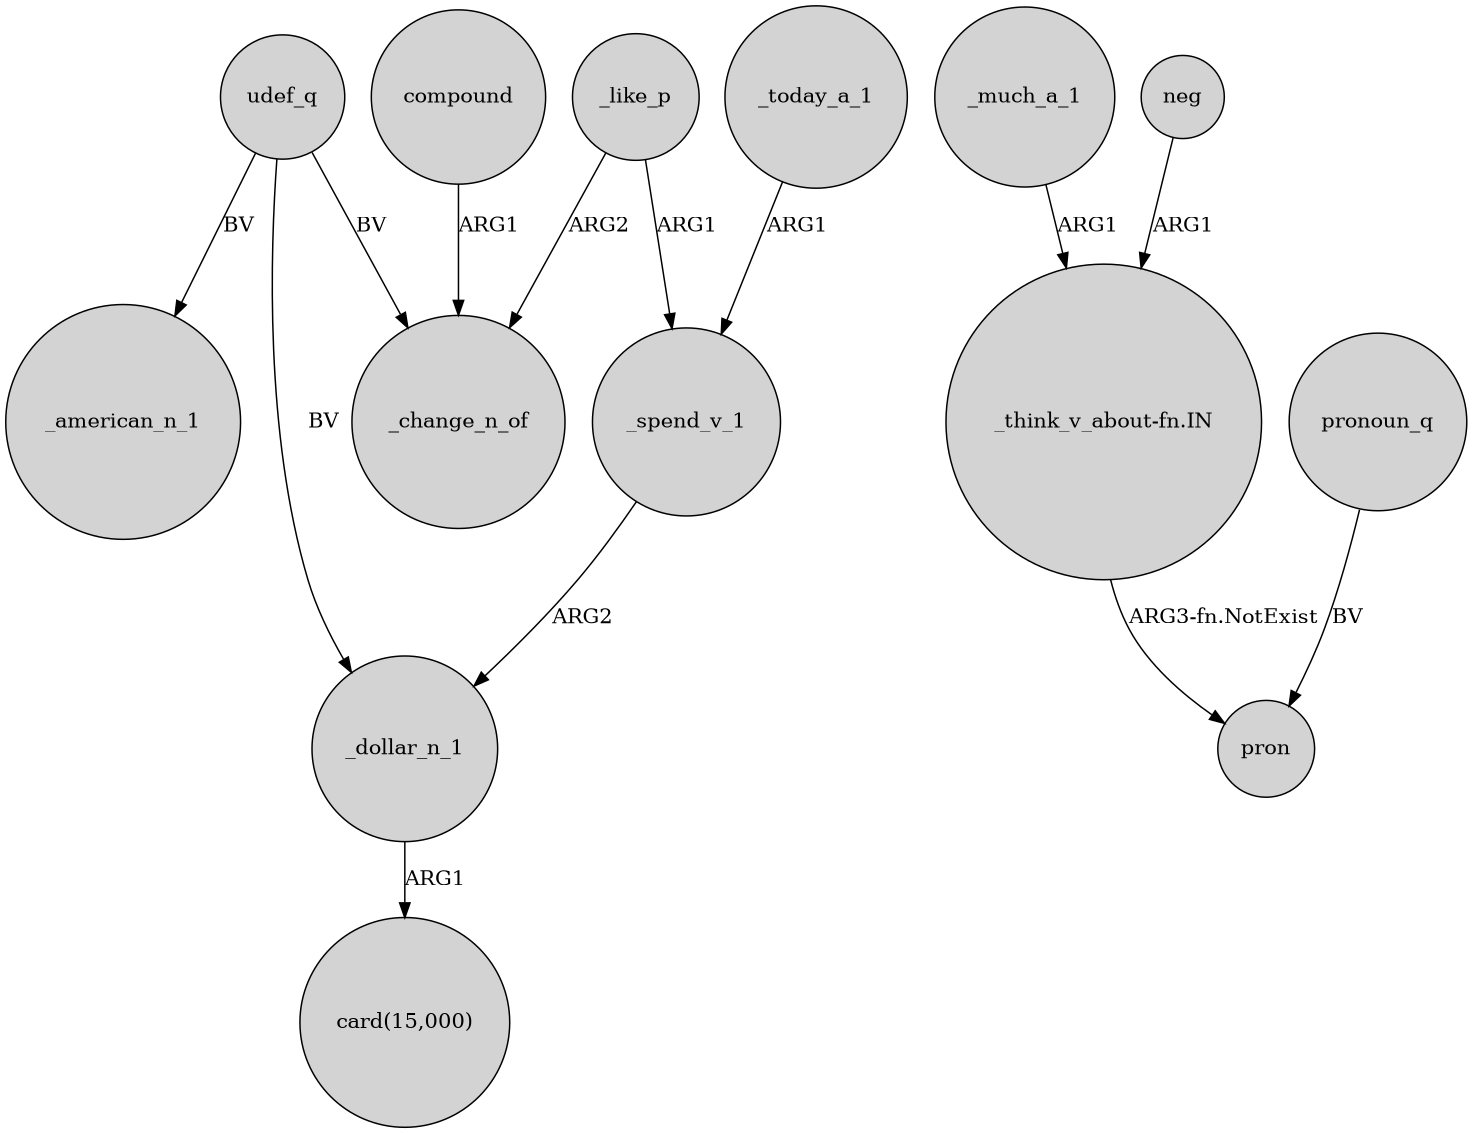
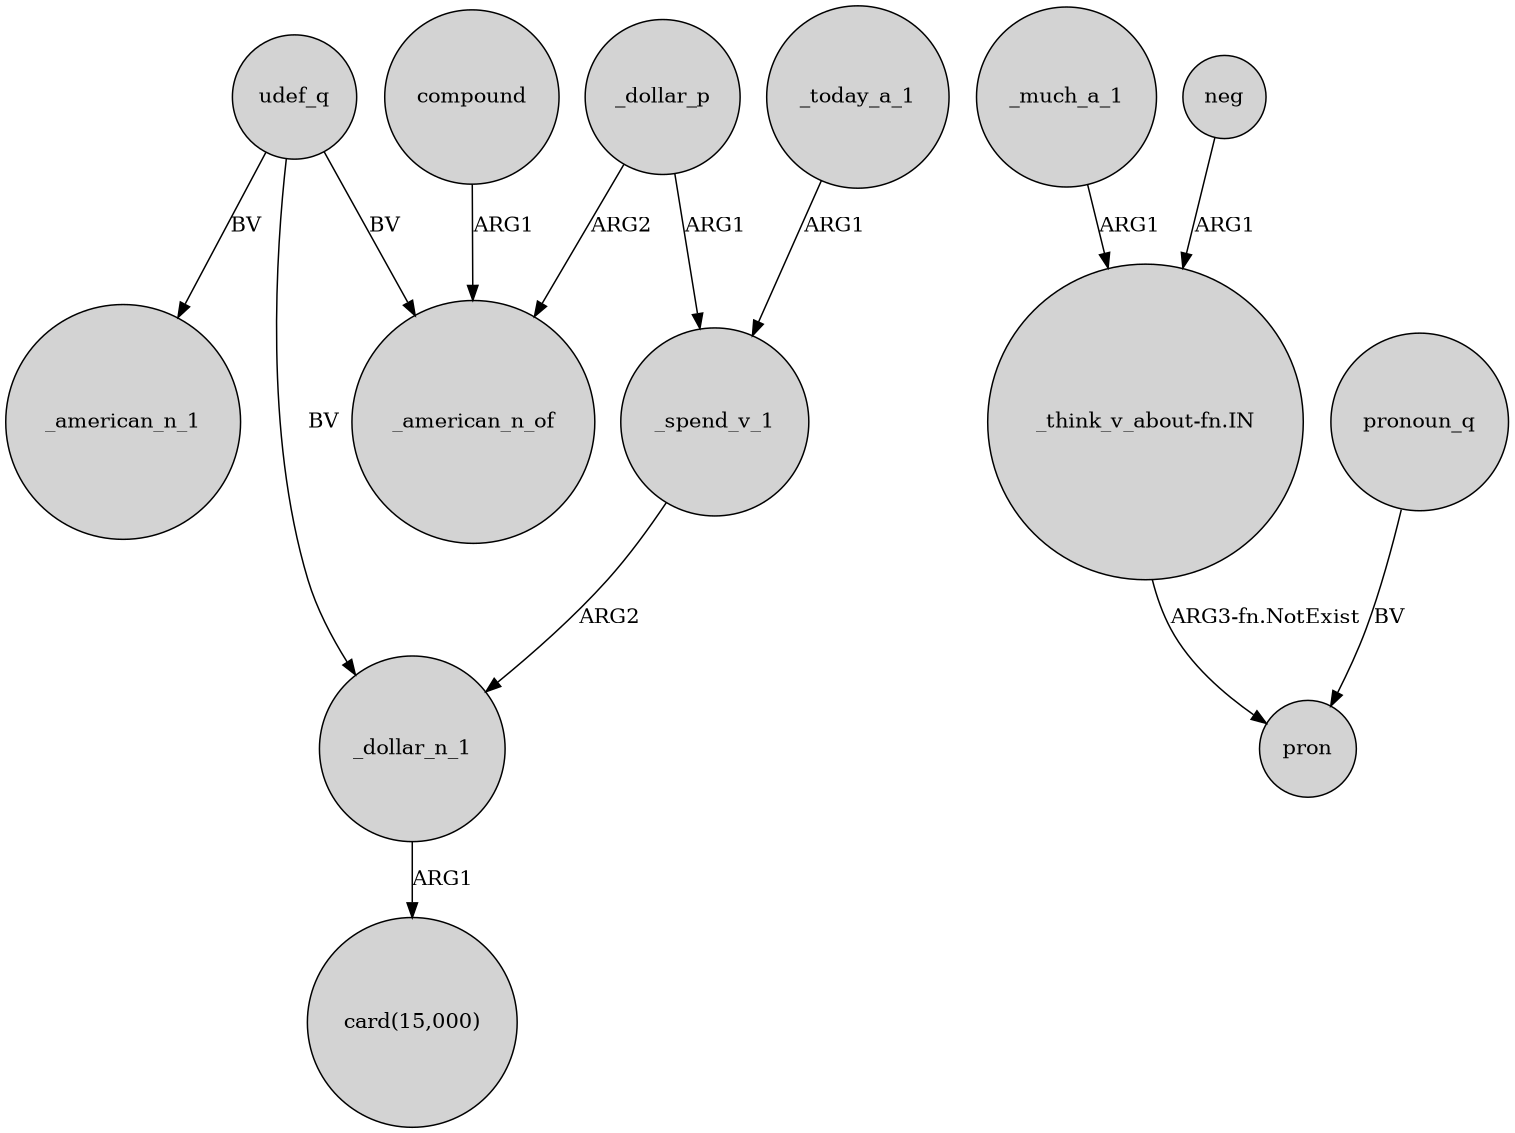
(636, 97) -> (663, 97)
(458, 422) -> (473, 422)
